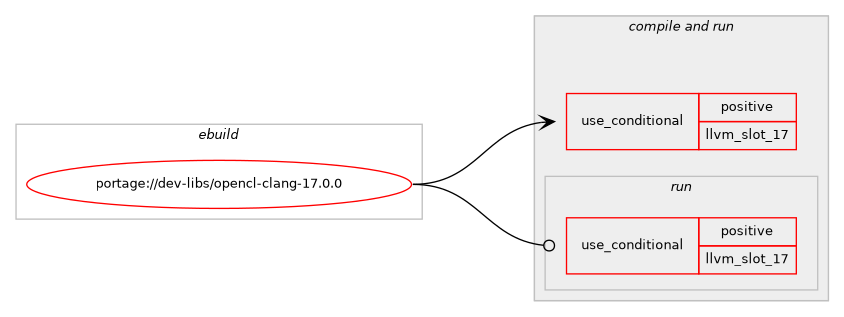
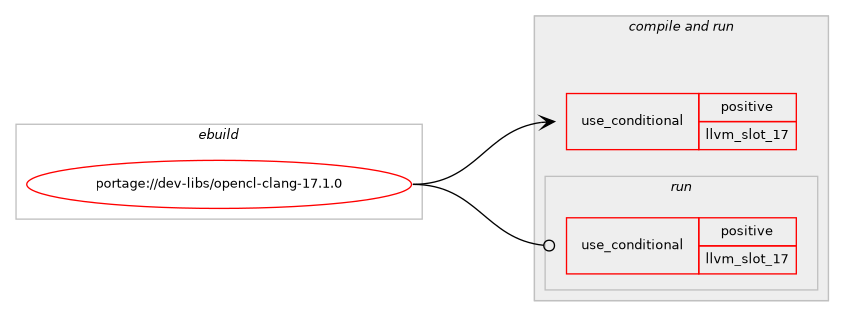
(219, 184) -> (219, 184)
